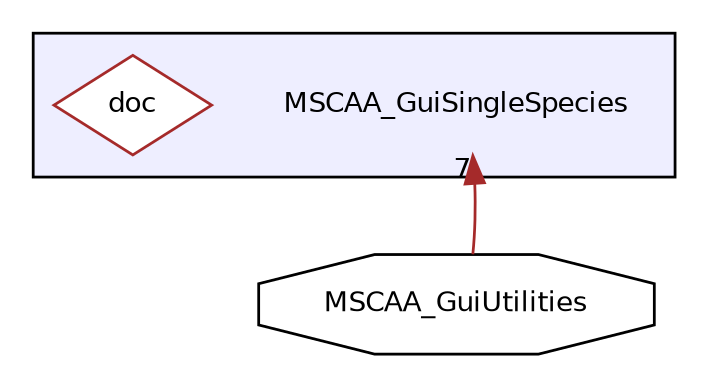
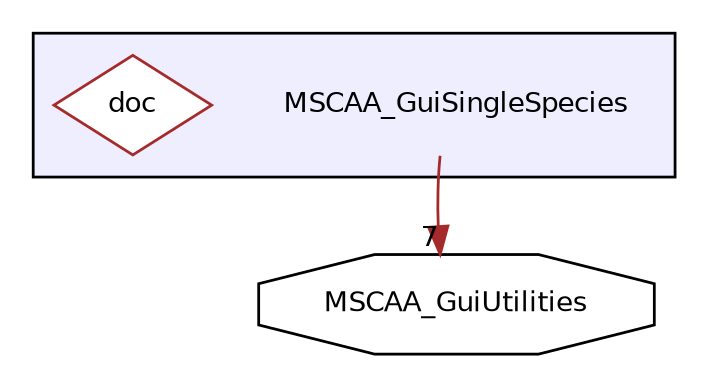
(475, 219) -> (438, 195)
